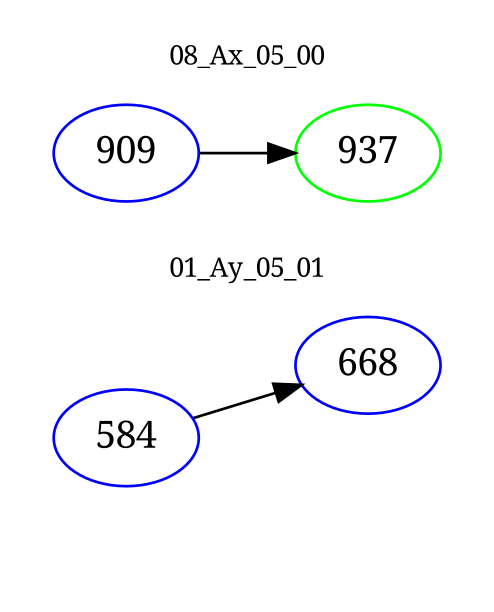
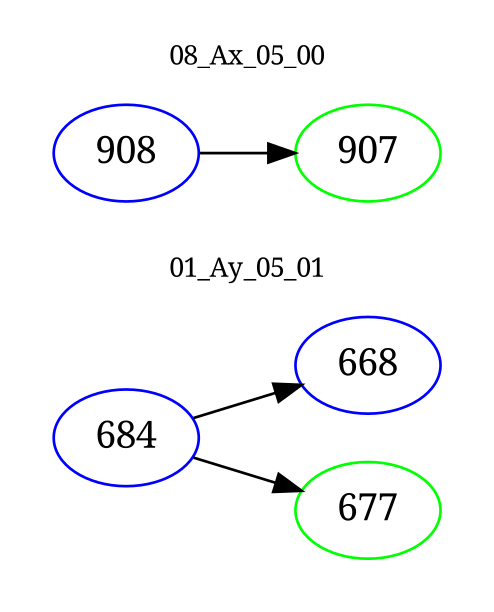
(126, 153) -> (126, 153)
(368, 153) -> (368, 153)
(126, 438) -> (126, 438)
none -> (368, 510)
